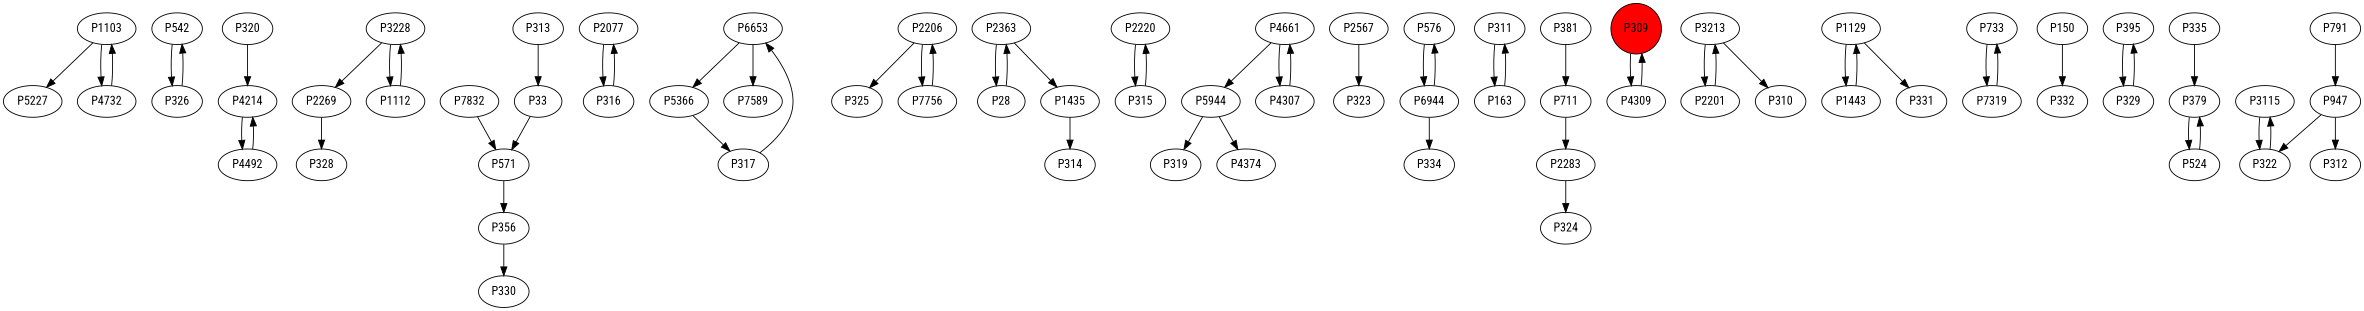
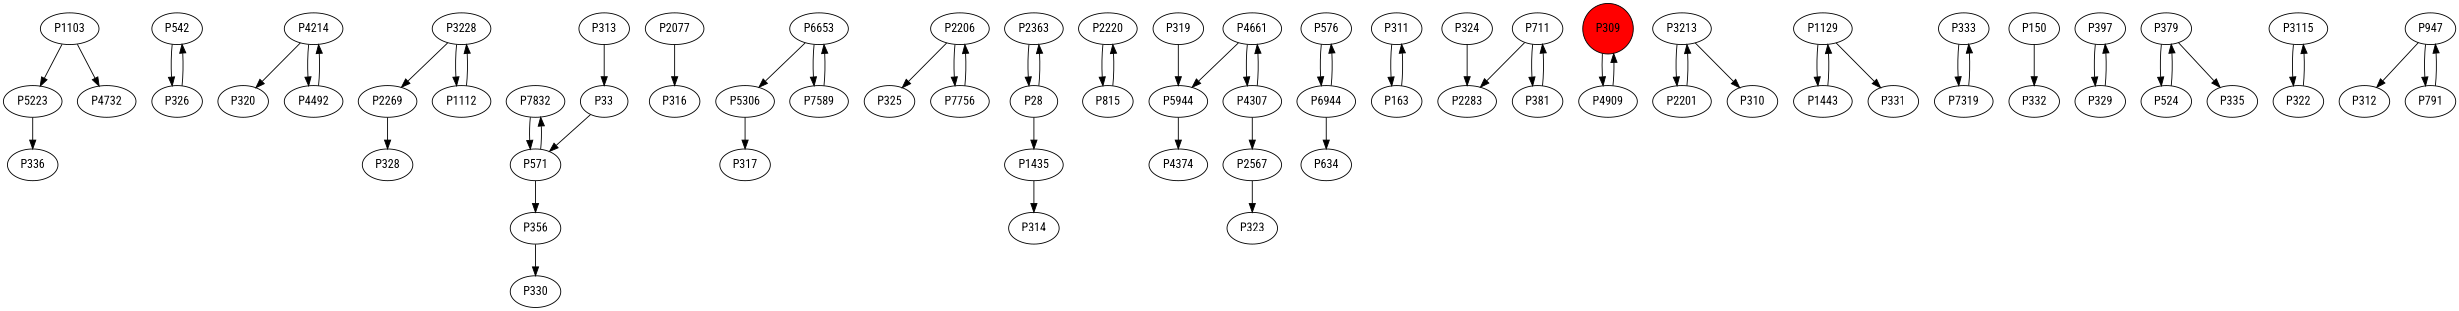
(1992, 29) -> (1964, 29)
(2128, 29) -> (2100, 29)
(248, 61) -> (281, 62)
none -> (1532, 61)
(2194, 61) -> (2196, 62)
(1033, 62) -> (1034, 129)
(113, 70) -> none
(614, 70) -> none
(33, 101) -> (33, 101)
(679, 101) -> (745, 101)
(1140, 101) -> (1108, 101)
(1636, 101) -> (1608, 101)
(793, 105) -> (825, 70)
(1195, 129) -> (1178, 61)
none -> (1252, 129)
(2303, 130) -> (2425, 61)
none -> (541, 138)
none -> (33, 165)
(1429, 165) -> (1326, 165)
(1566, 192) -> (1467, 61)
